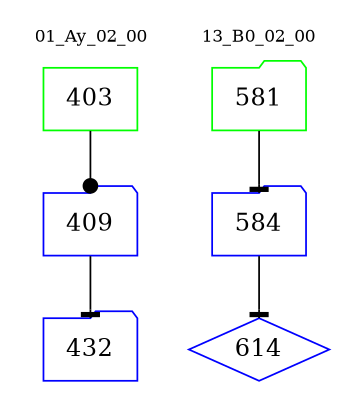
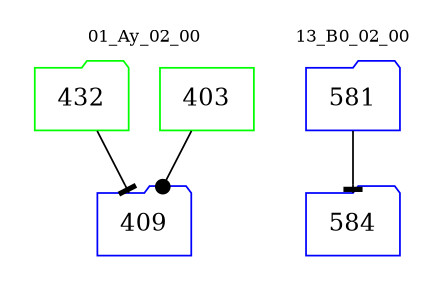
(259, 99) -> (353, 99)
(90, 283) -> (111, 158)
(90, 350) -> (82, 99)
(259, 350) -> none
